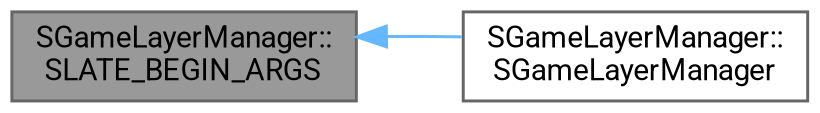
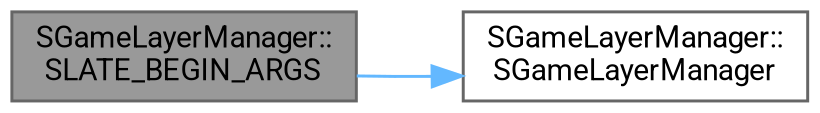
(424, 36) -> (394, 76)
